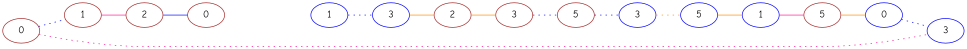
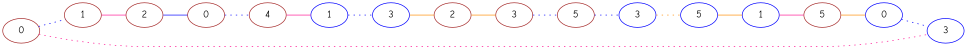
none -> (268, 15)
